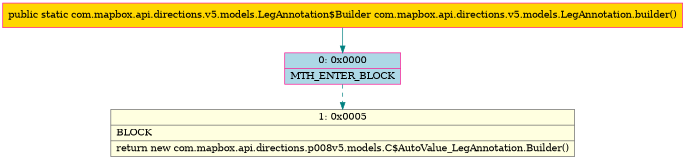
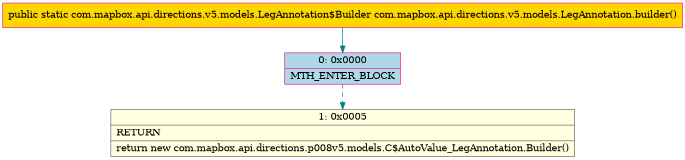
(134, 133) -> (138, 133)
